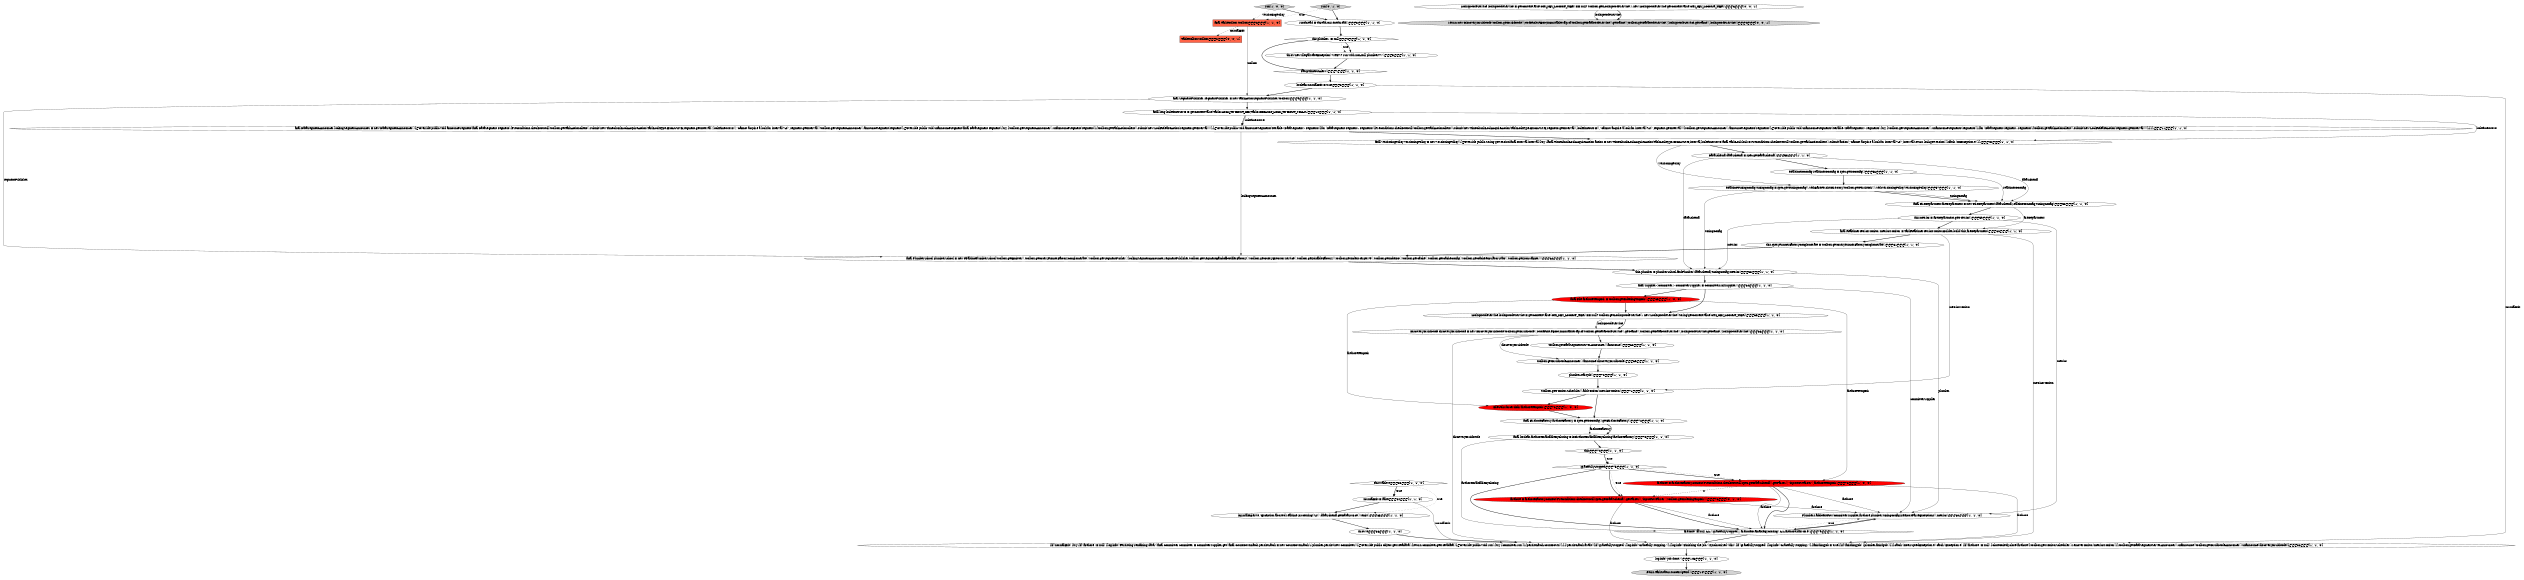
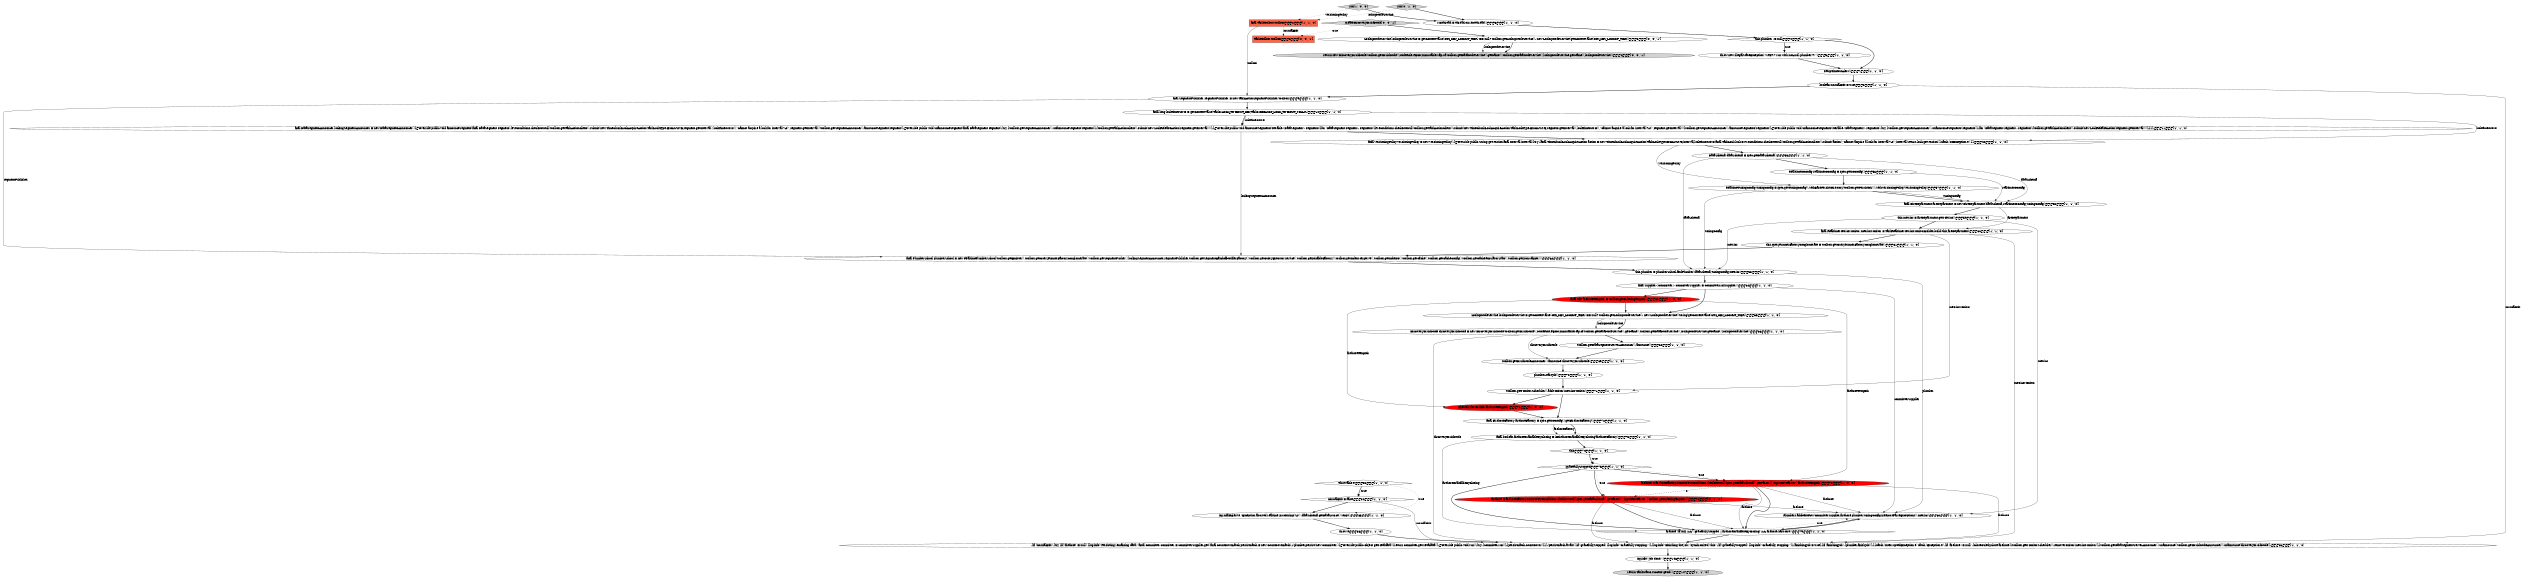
(1302, 15) -> (1380, 15)
none -> (1370, 23)
(1330, 72) -> (1853, 72)
(1393, 500) -> (1357, 500)
